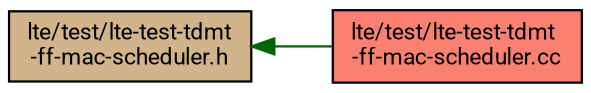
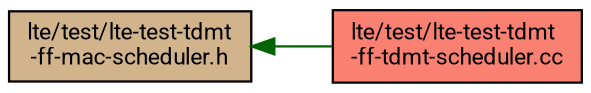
(457, 46) -> (457, 46)
